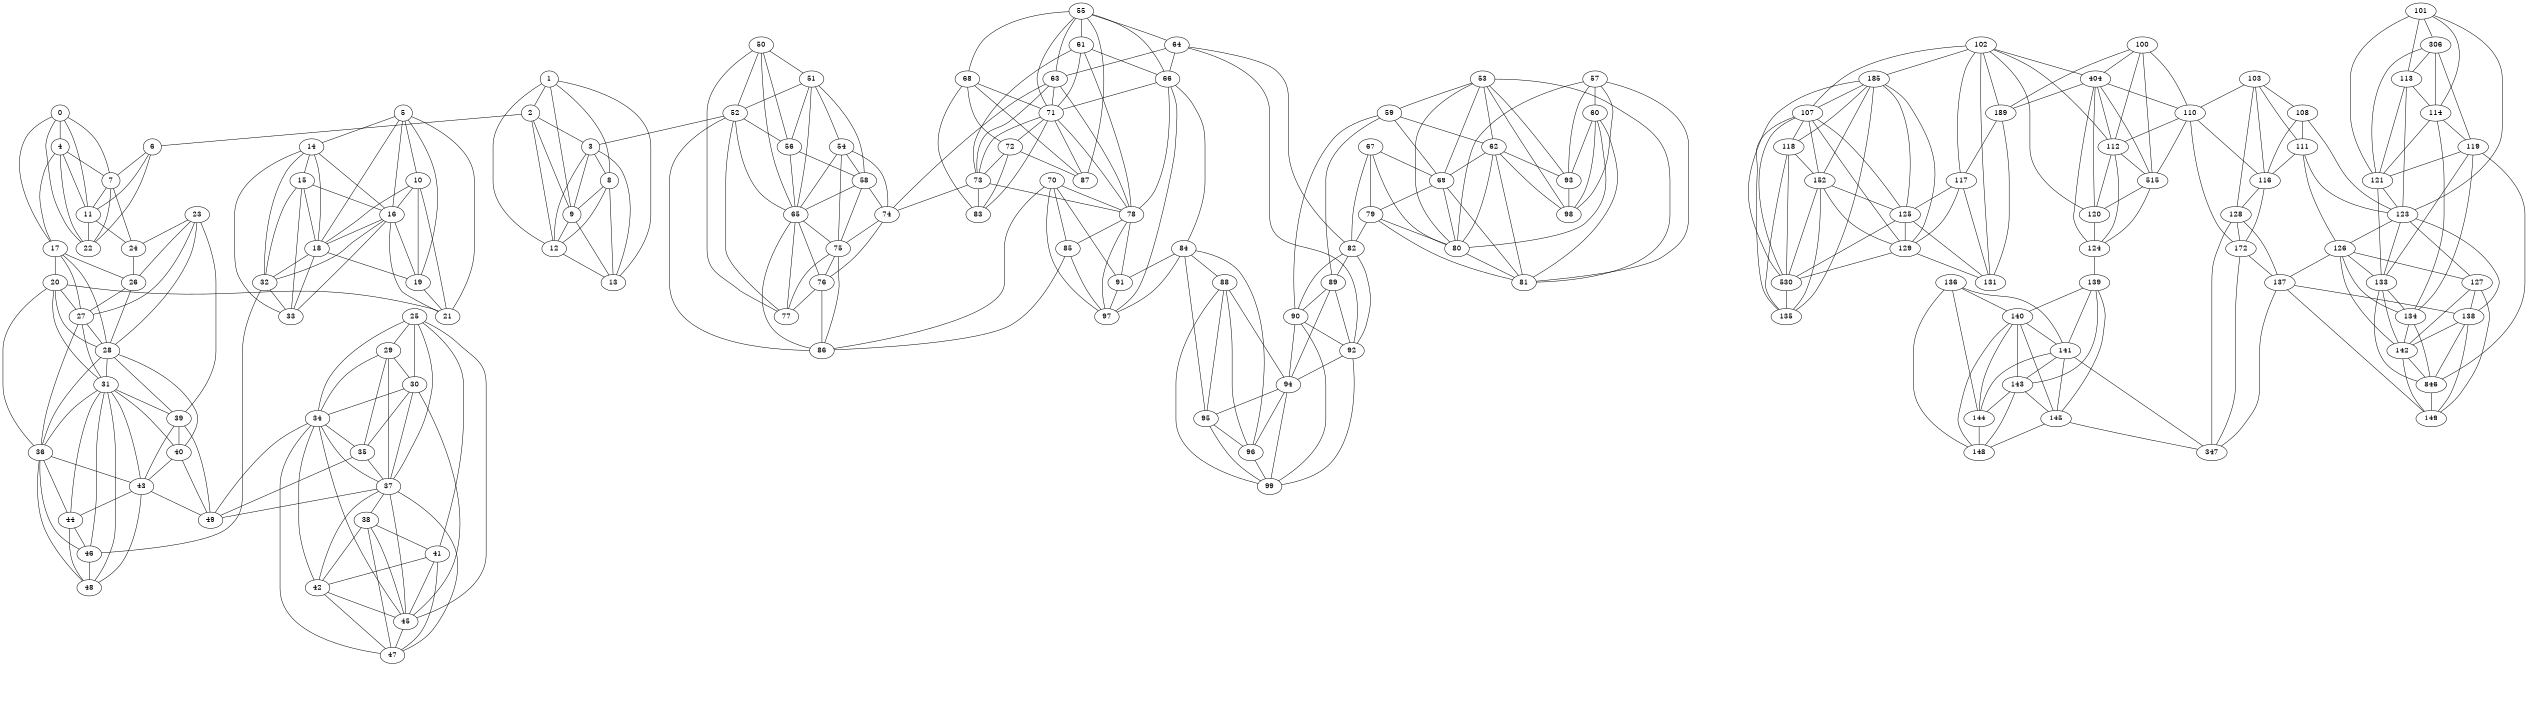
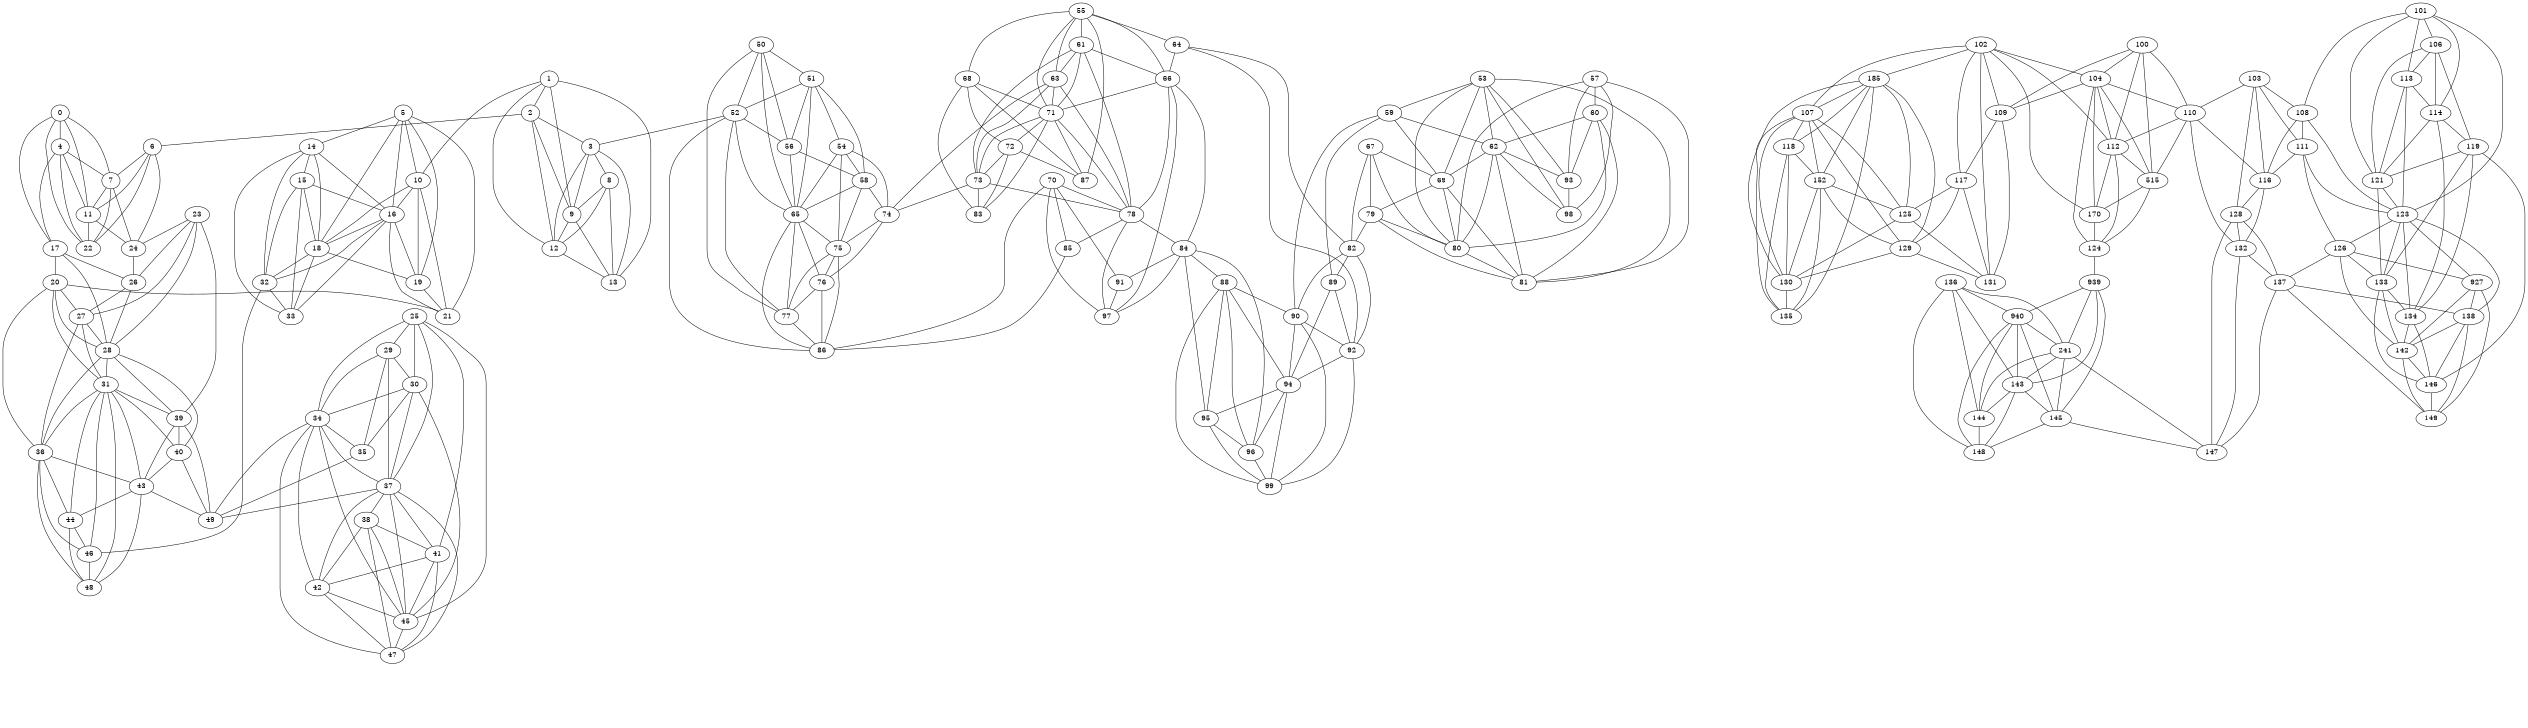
none -> (2339, 41)
(2436, 45) -> (2436, 45)
(1116, 62) -> (1068, 62)
(2095, 79) -> (2095, 79)
(2001, 113) -> (2001, 113)
(594, 122) -> (476, 113)
(1592, 166) -> (1544, 130)
none -> (156, 199)
(2094, 215) -> (2094, 215)
(1905, 232) -> none
(1126, 249) -> (1160, 233)
(2241, 249) -> (2241, 249)
(74, 281) -> none
(1786, 283) -> (1786, 283)
(2094, 283) -> (2094, 283)
(2477, 283) -> (2477, 283)
(1084, 284) -> none
(2363, 292) -> (2406, 261)
(1314, 300) -> (1260, 300)
(2018, 317) -> (2018, 317)
none -> (804, 334)
none -> (1984, 334)
(2065, 351) -> (2065, 351)
(2431, 385) -> (2431, 385)
(2212, 453) -> (2212, 453)
(375, 470) -> (413, 520)
